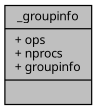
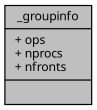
(48, 67) -> (41, 67)
